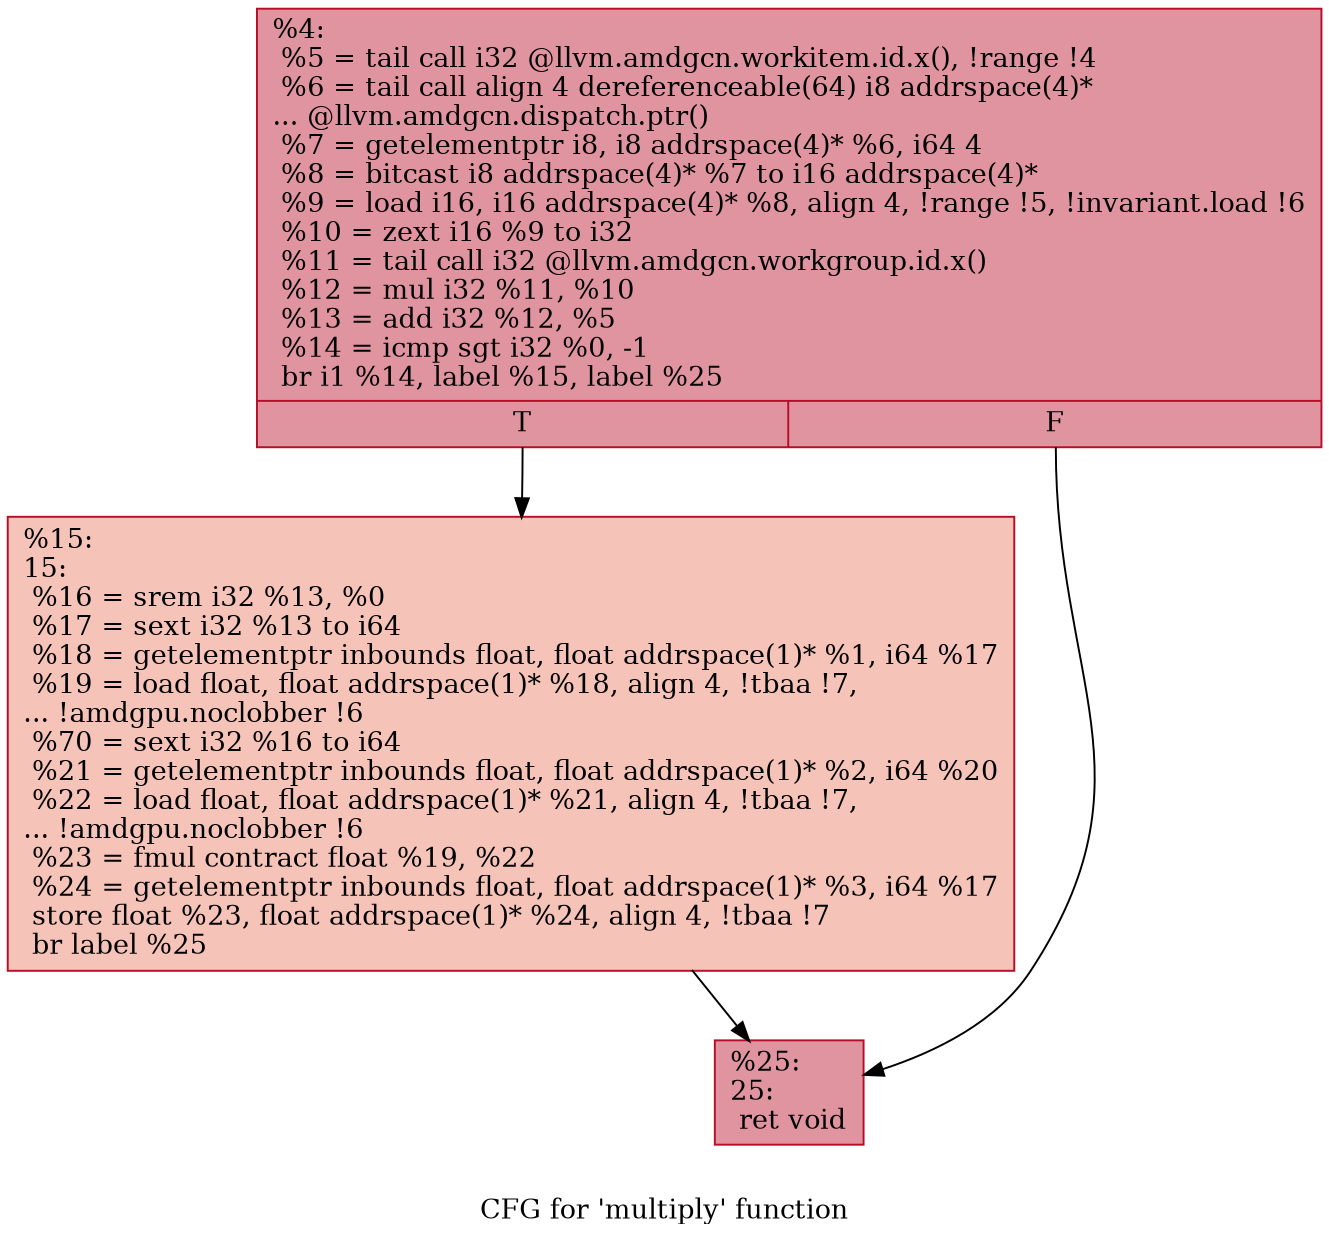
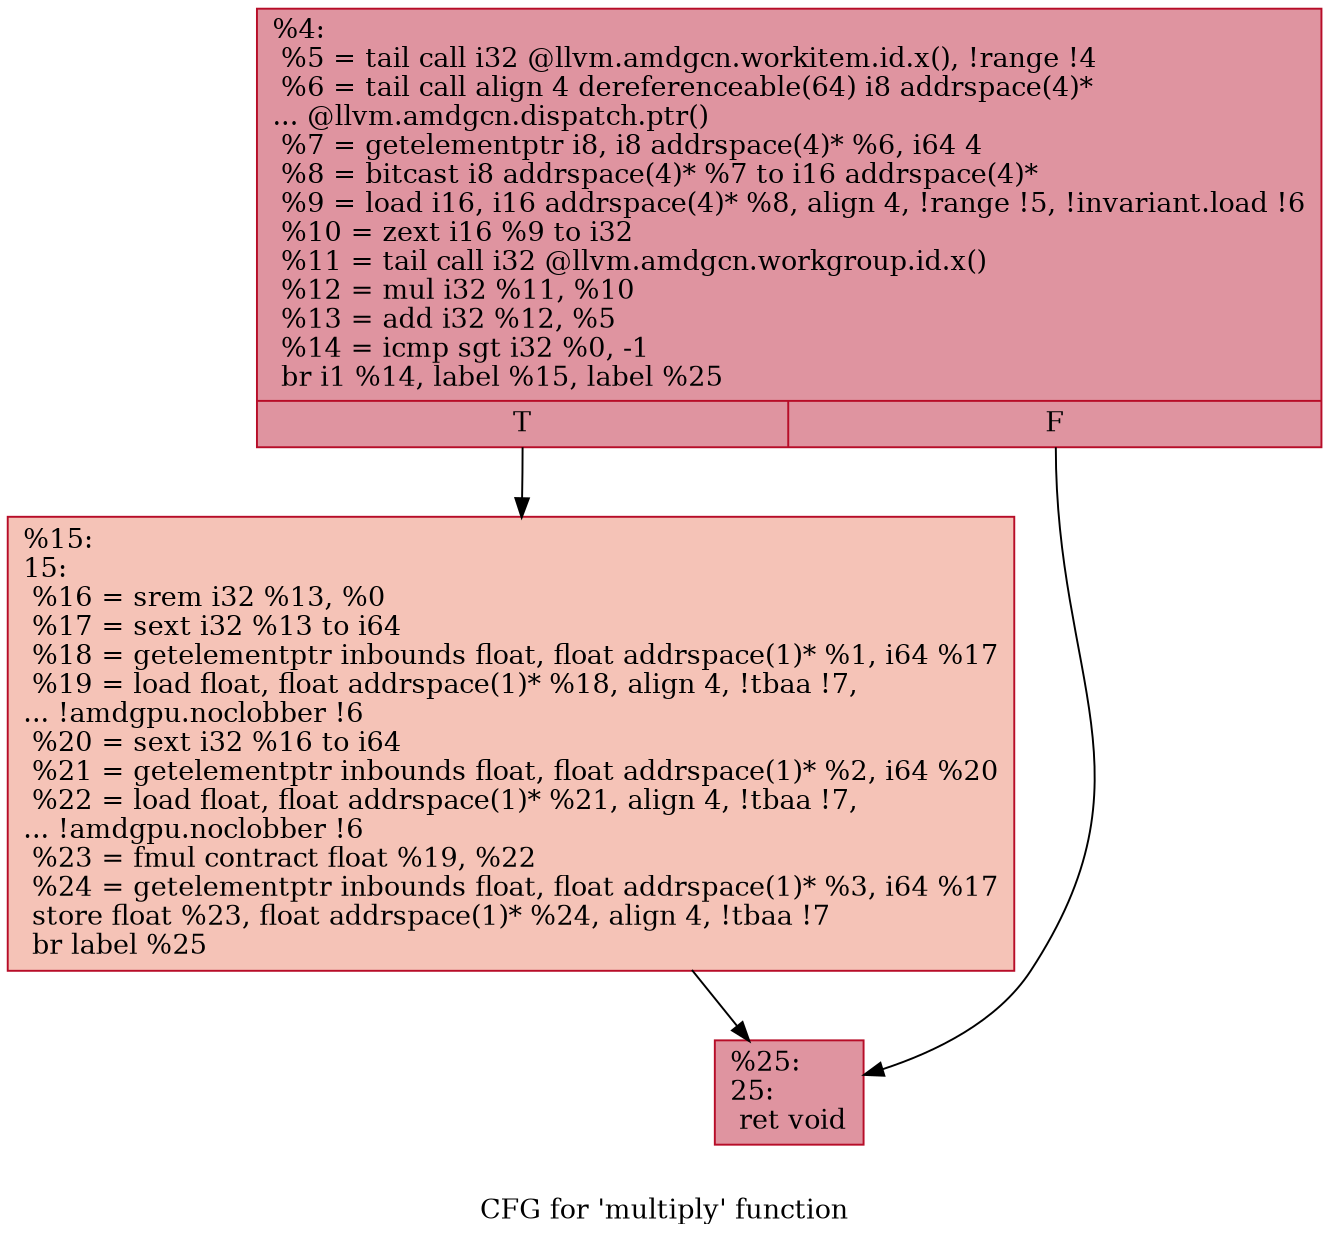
(213, 743) -> (213, 743)
